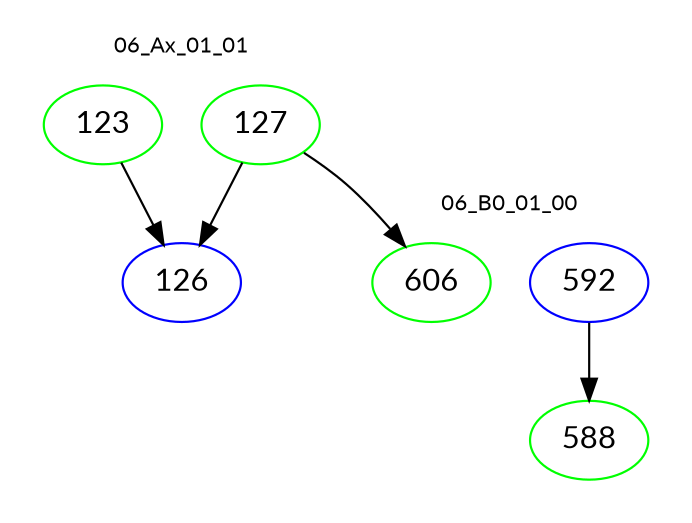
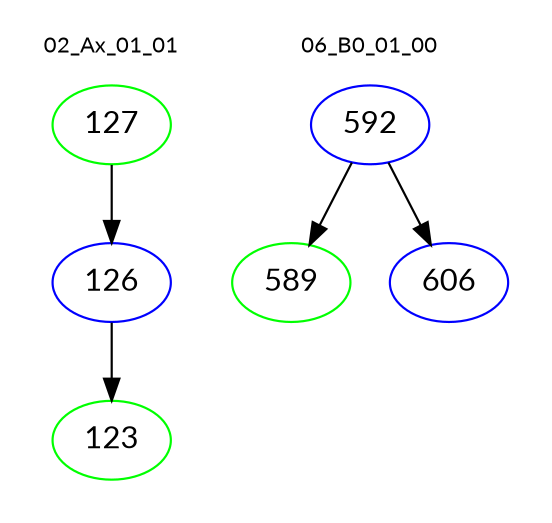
(182, 47) -> (112, 47)
(137, 194) -> (112, 351)
(369, 206) -> (405, 194)
(431, 283) -> (449, 283)
(589, 440) -> (291, 283)
